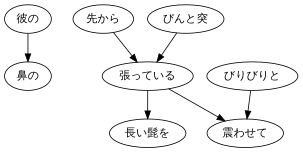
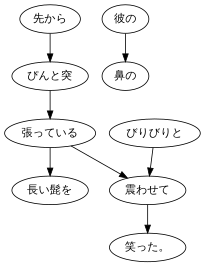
(123, 44) -> (50, 44)
none -> (148, 247)
